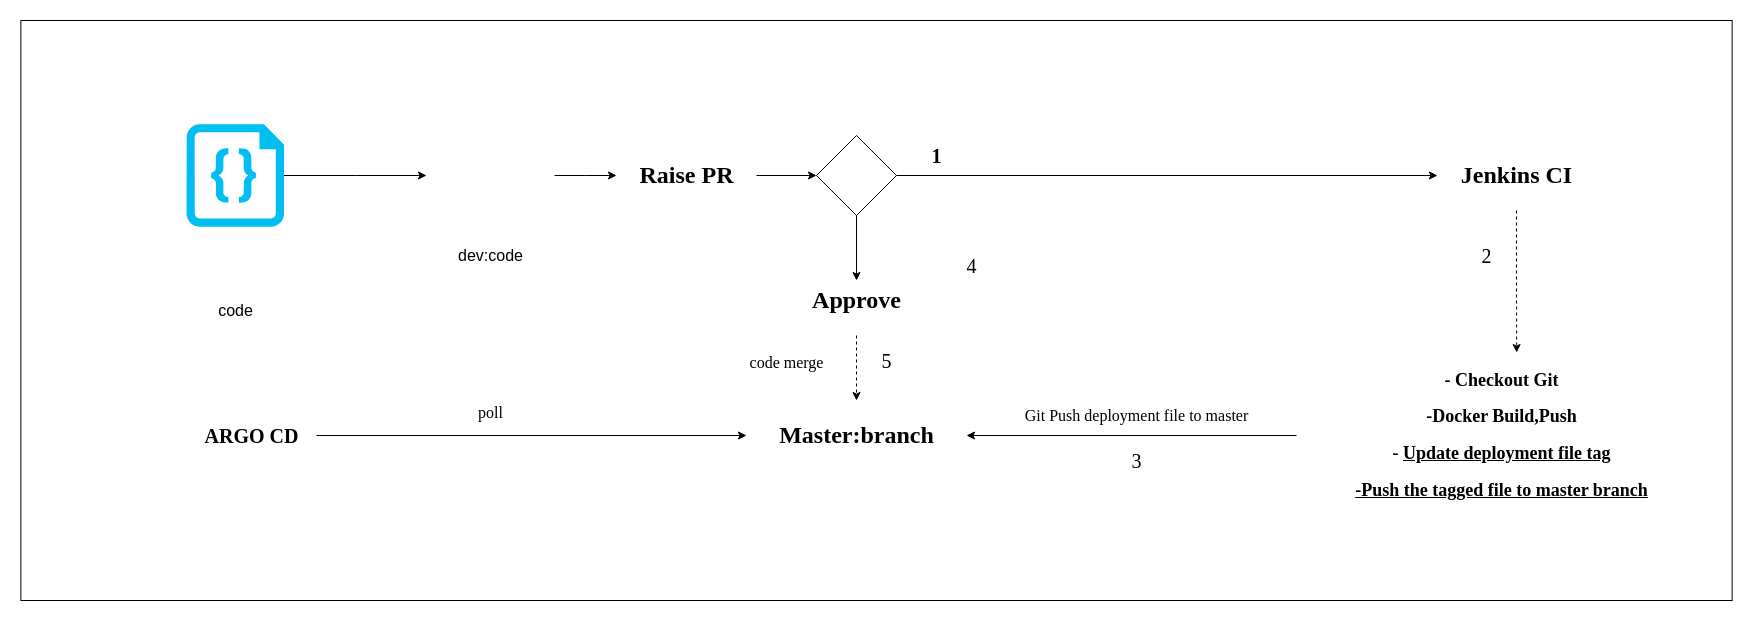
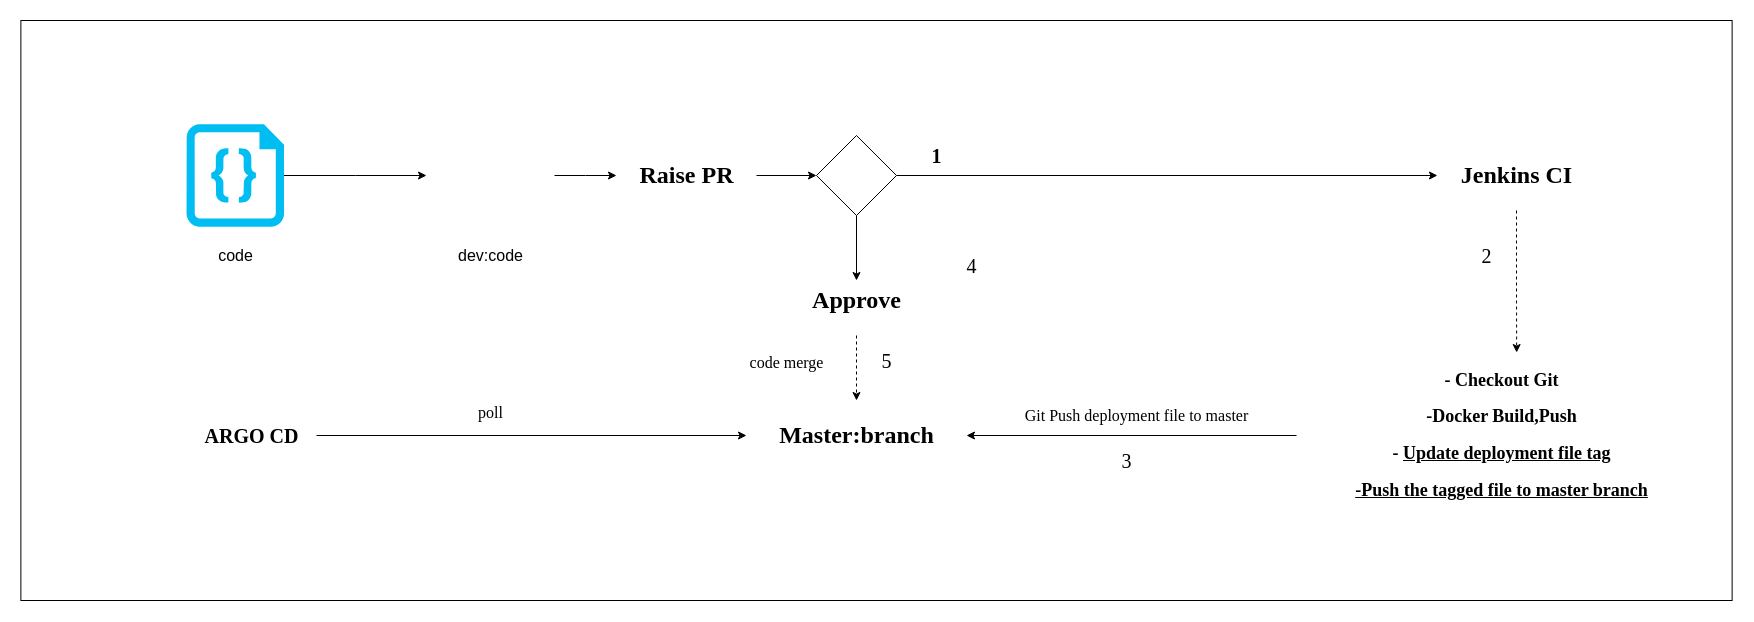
(235, 311) -> (235, 256)
(1137, 461) -> (1127, 461)
